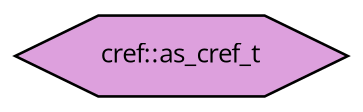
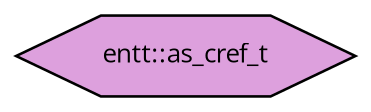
(181, 56) -> (186, 56)
